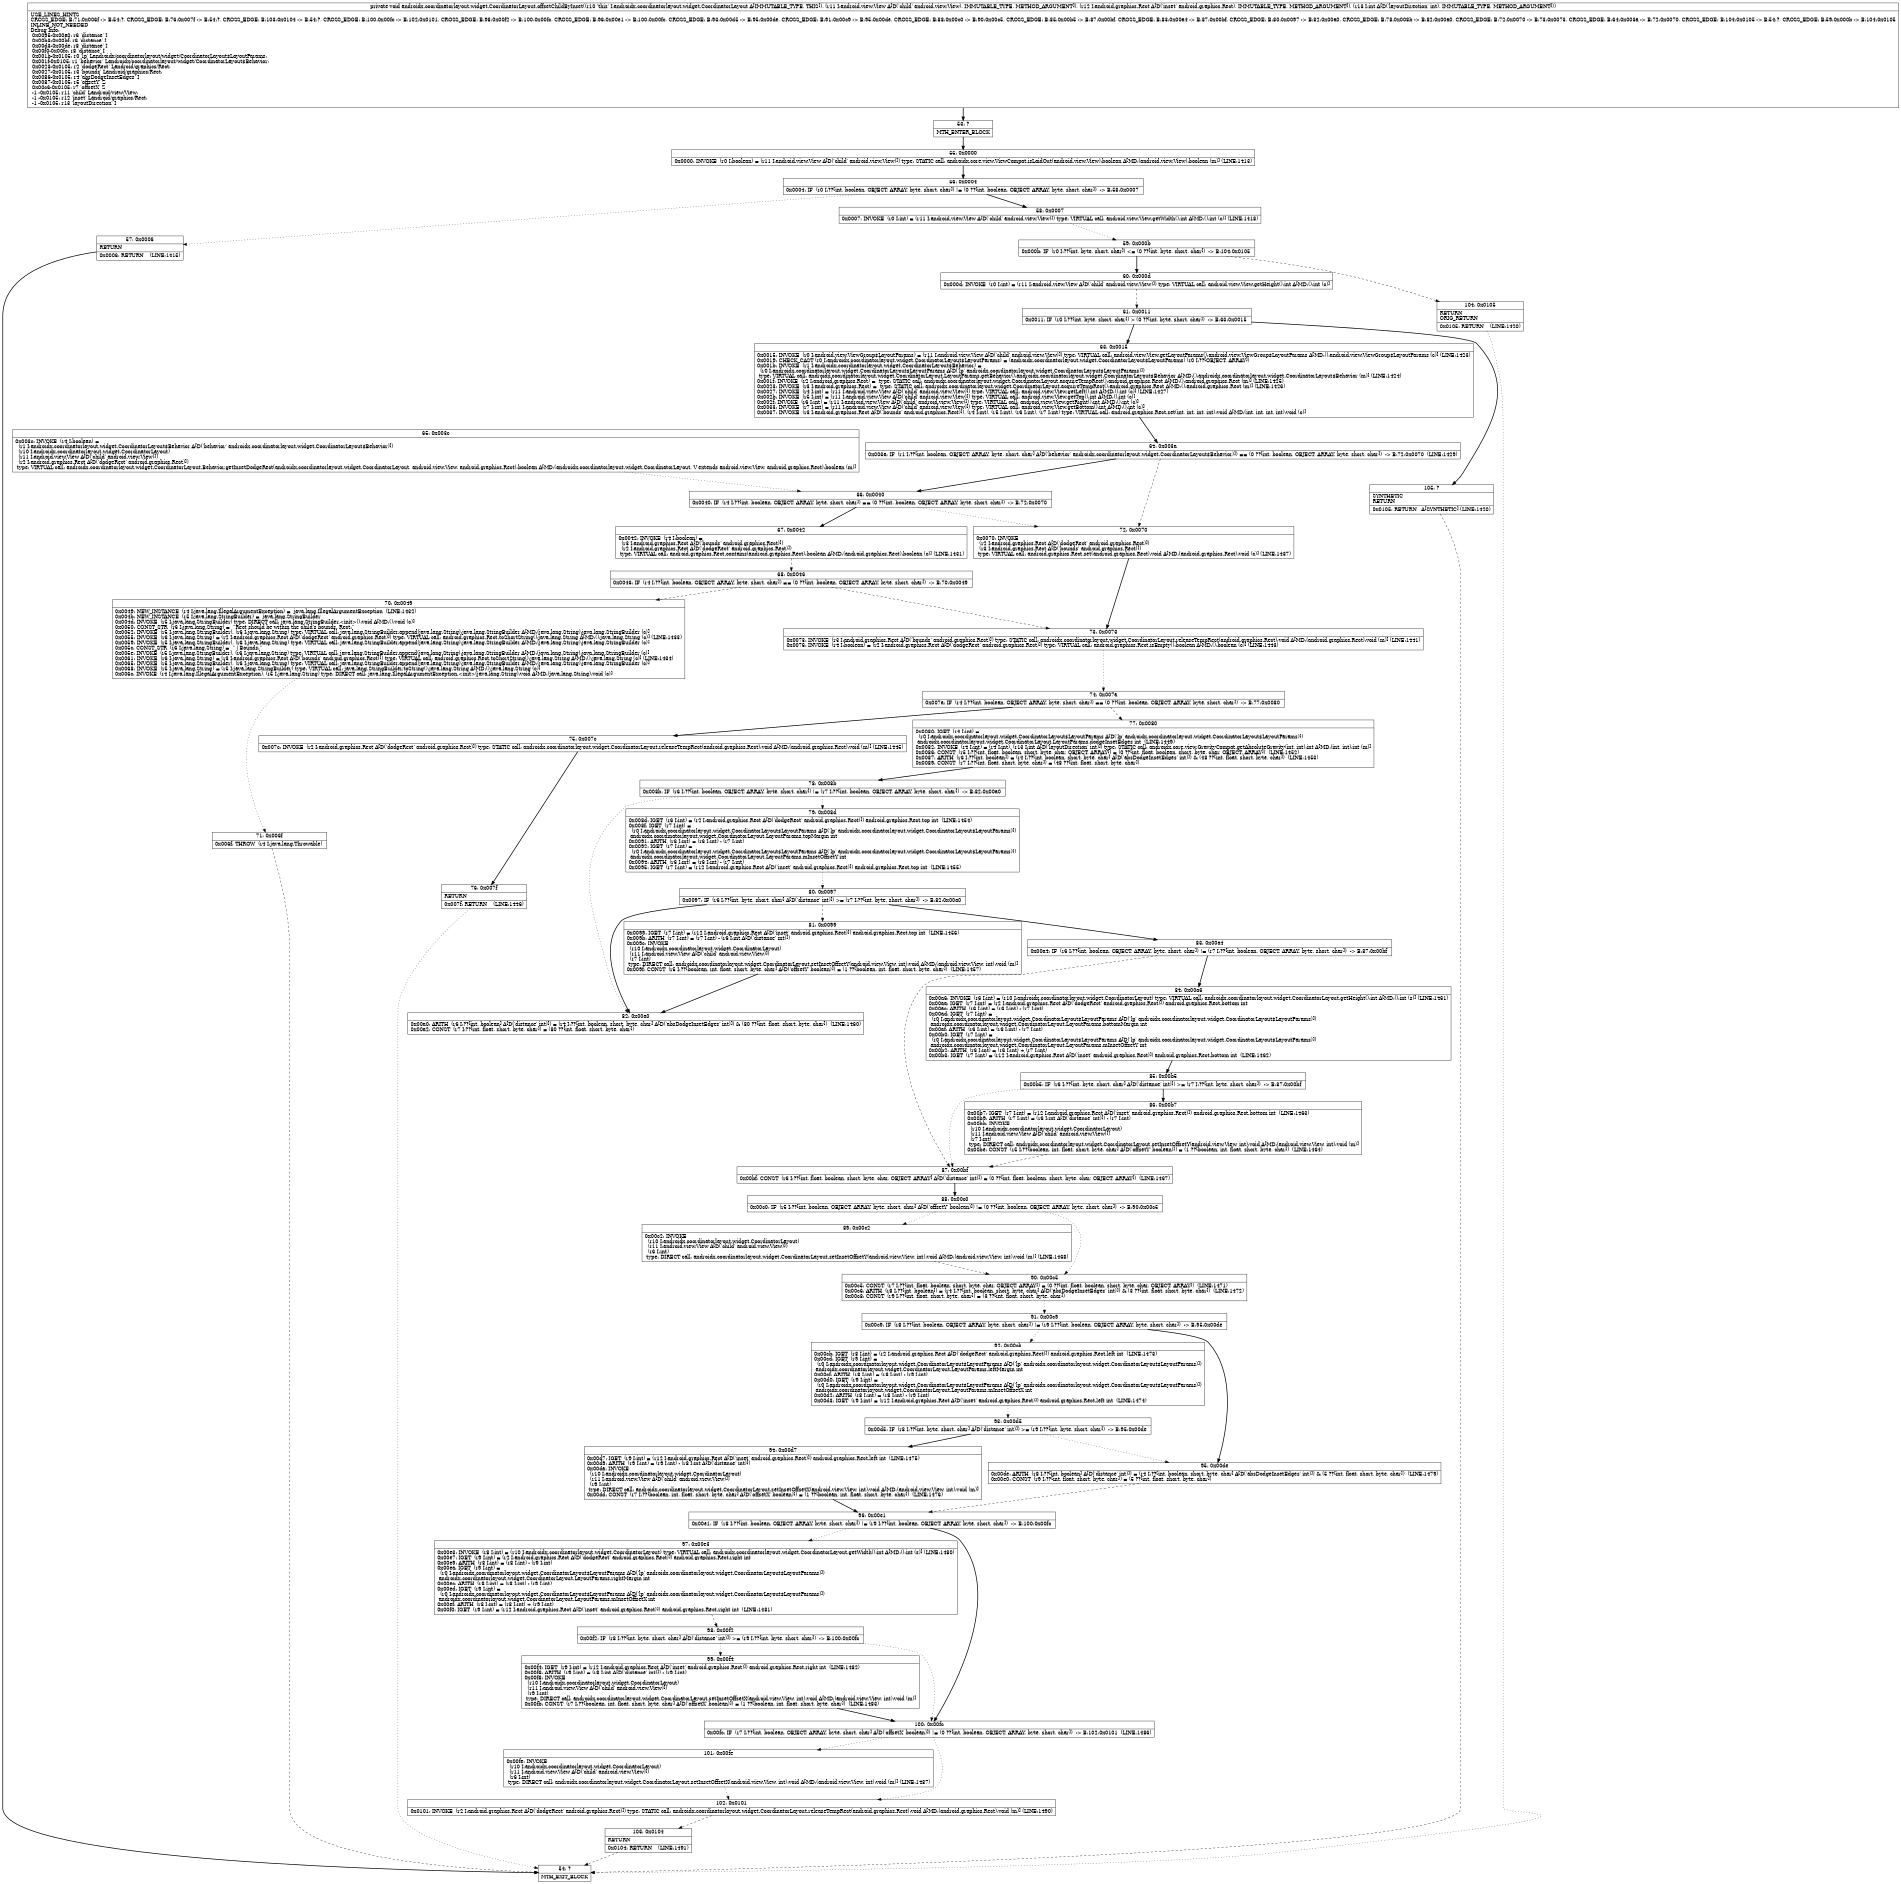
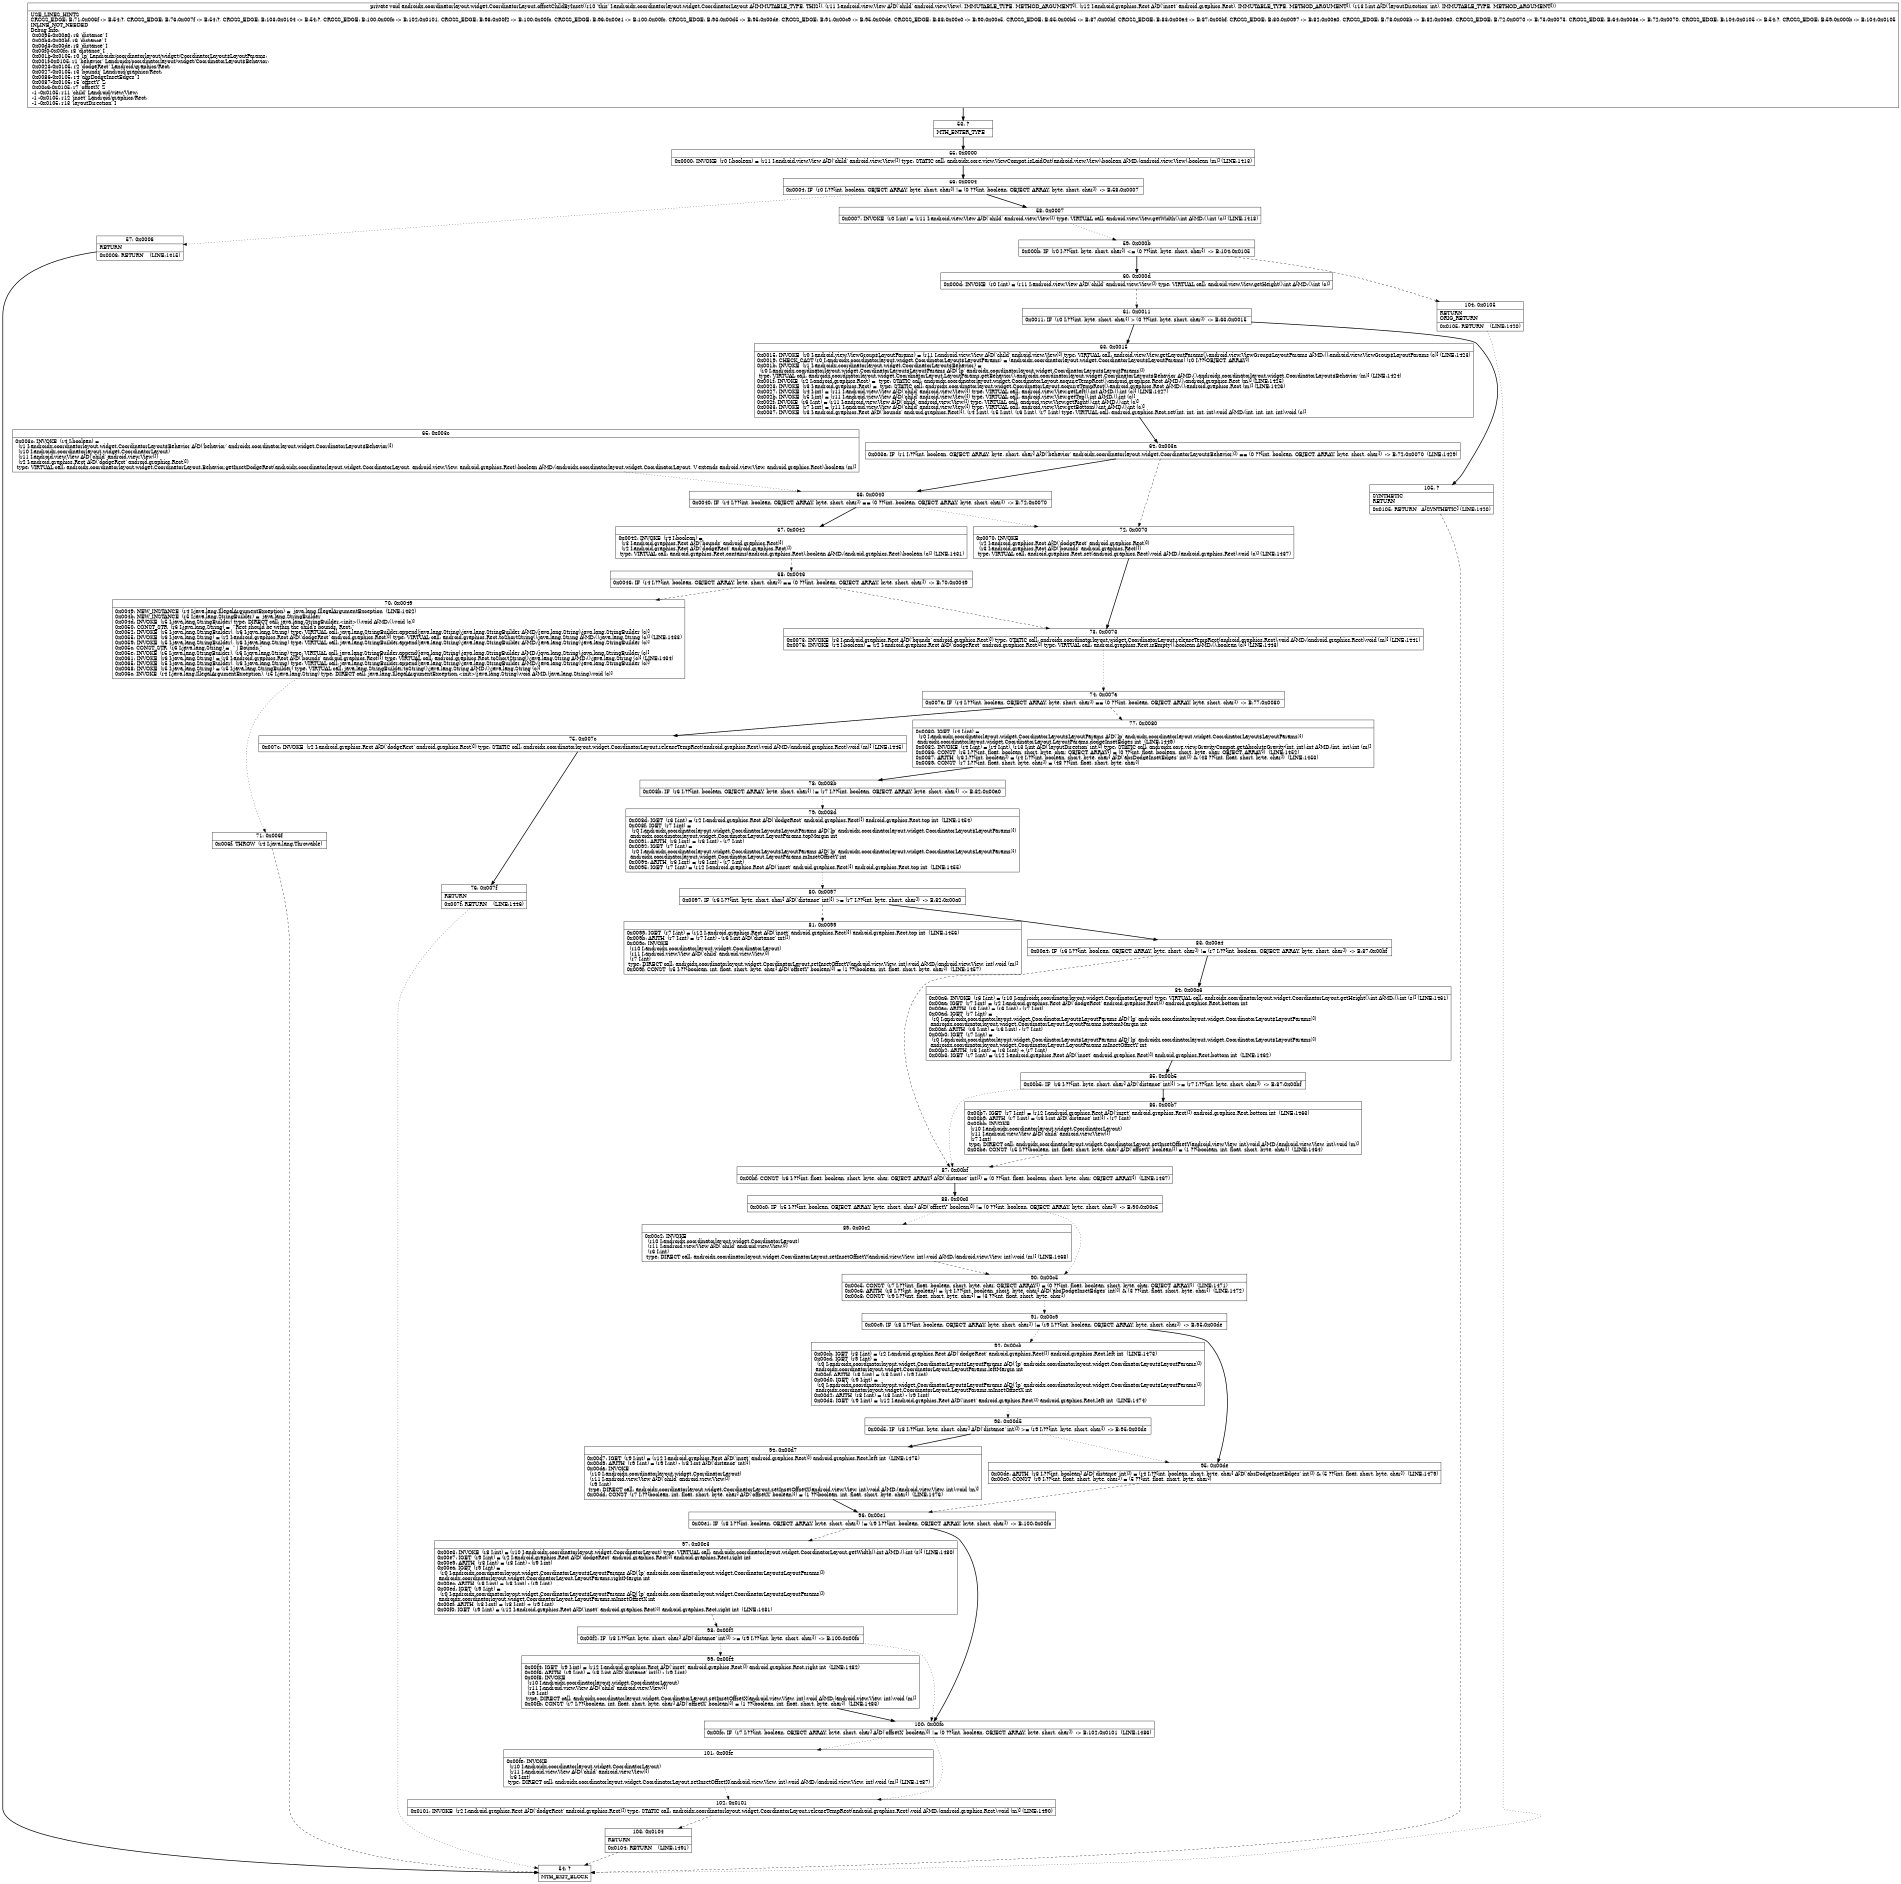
(963, 133) -> (961, 133)
(636, 1023) -> none
(830, 1534) -> (830, 1534)
